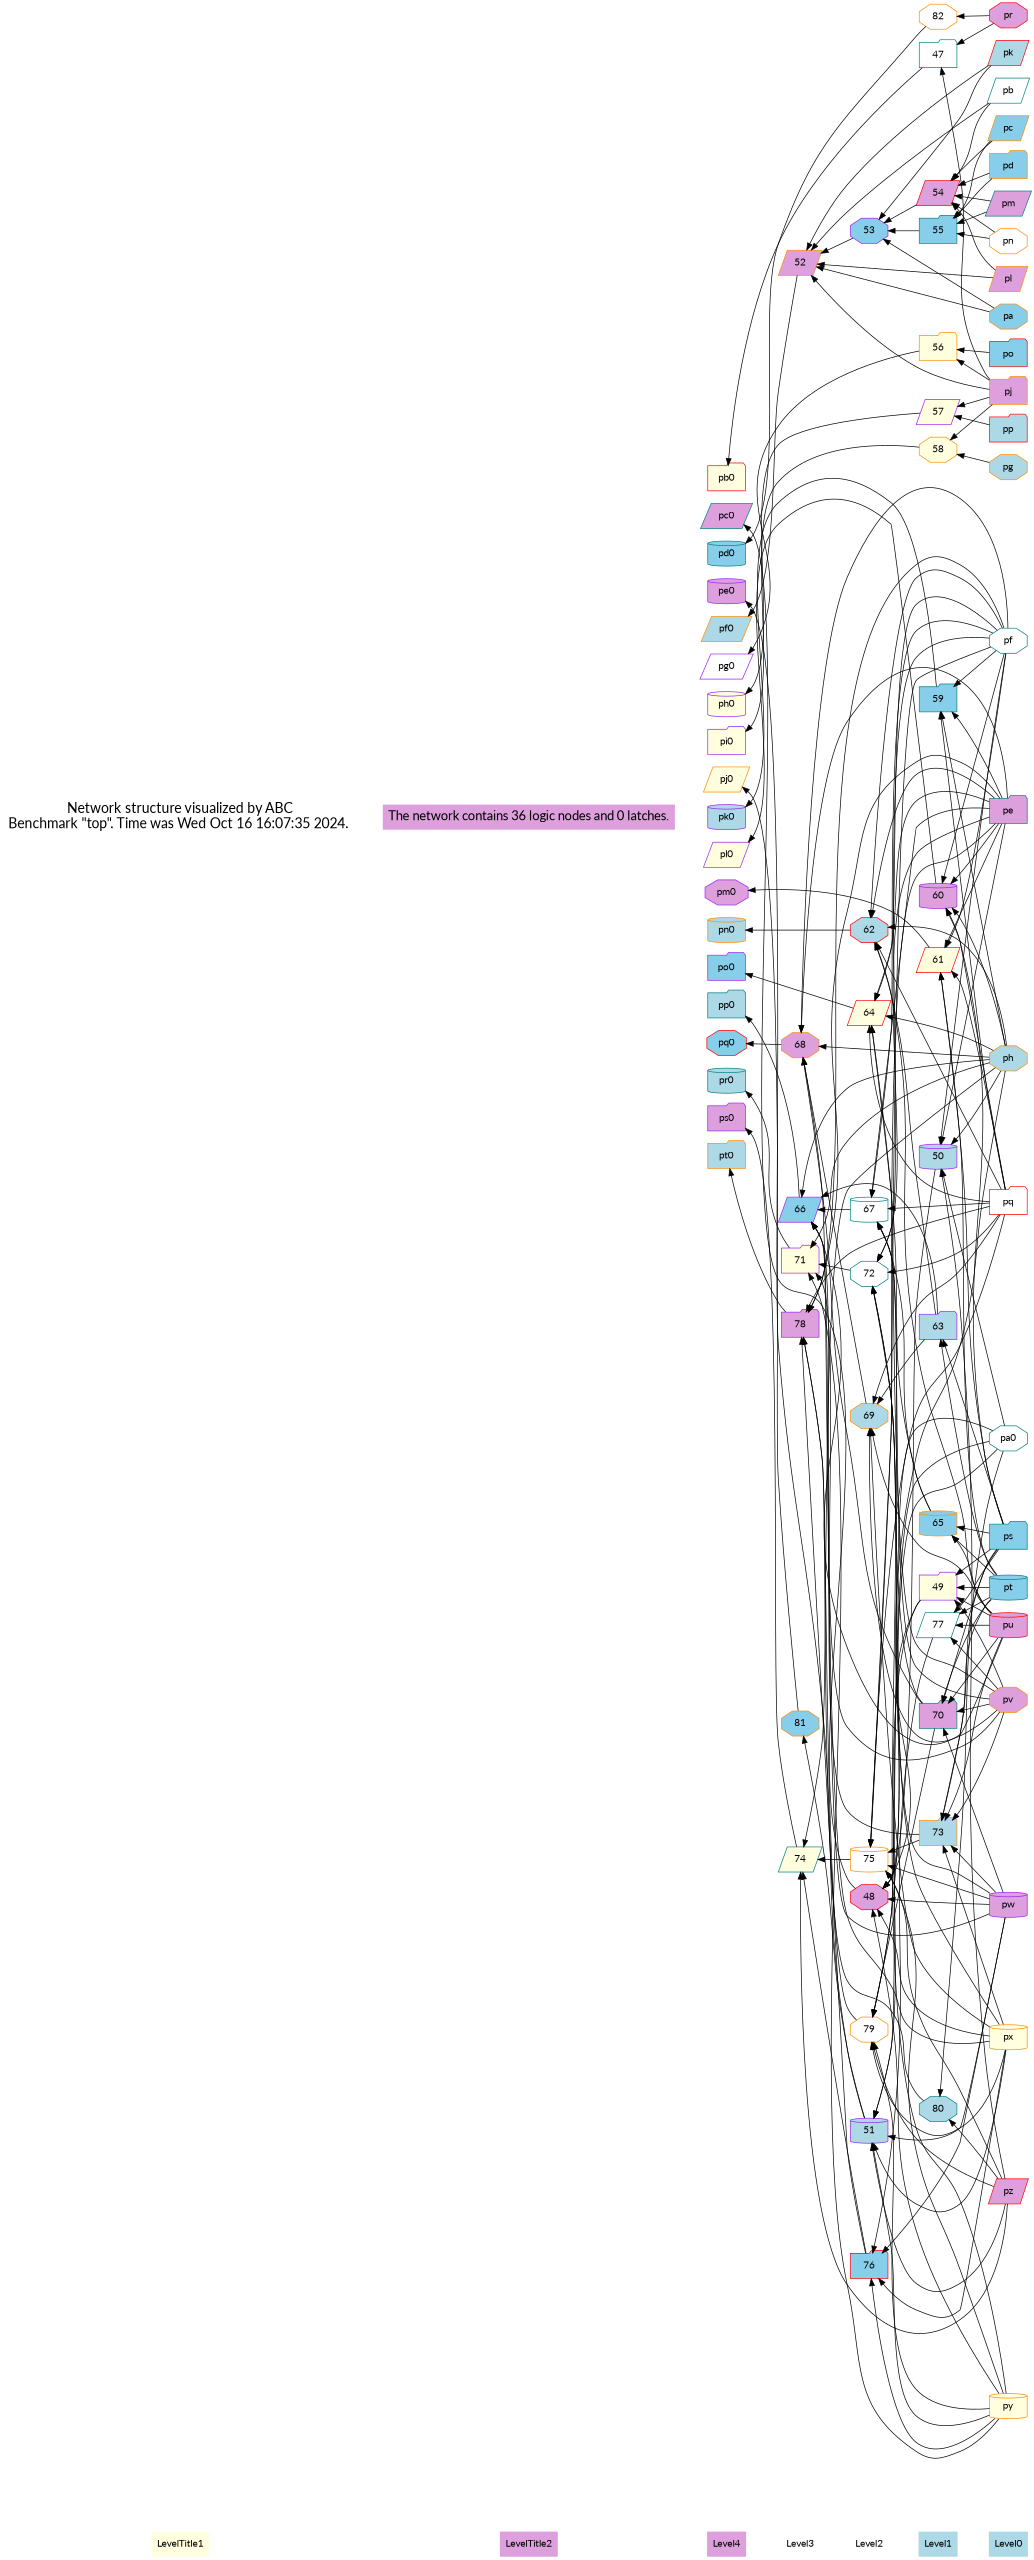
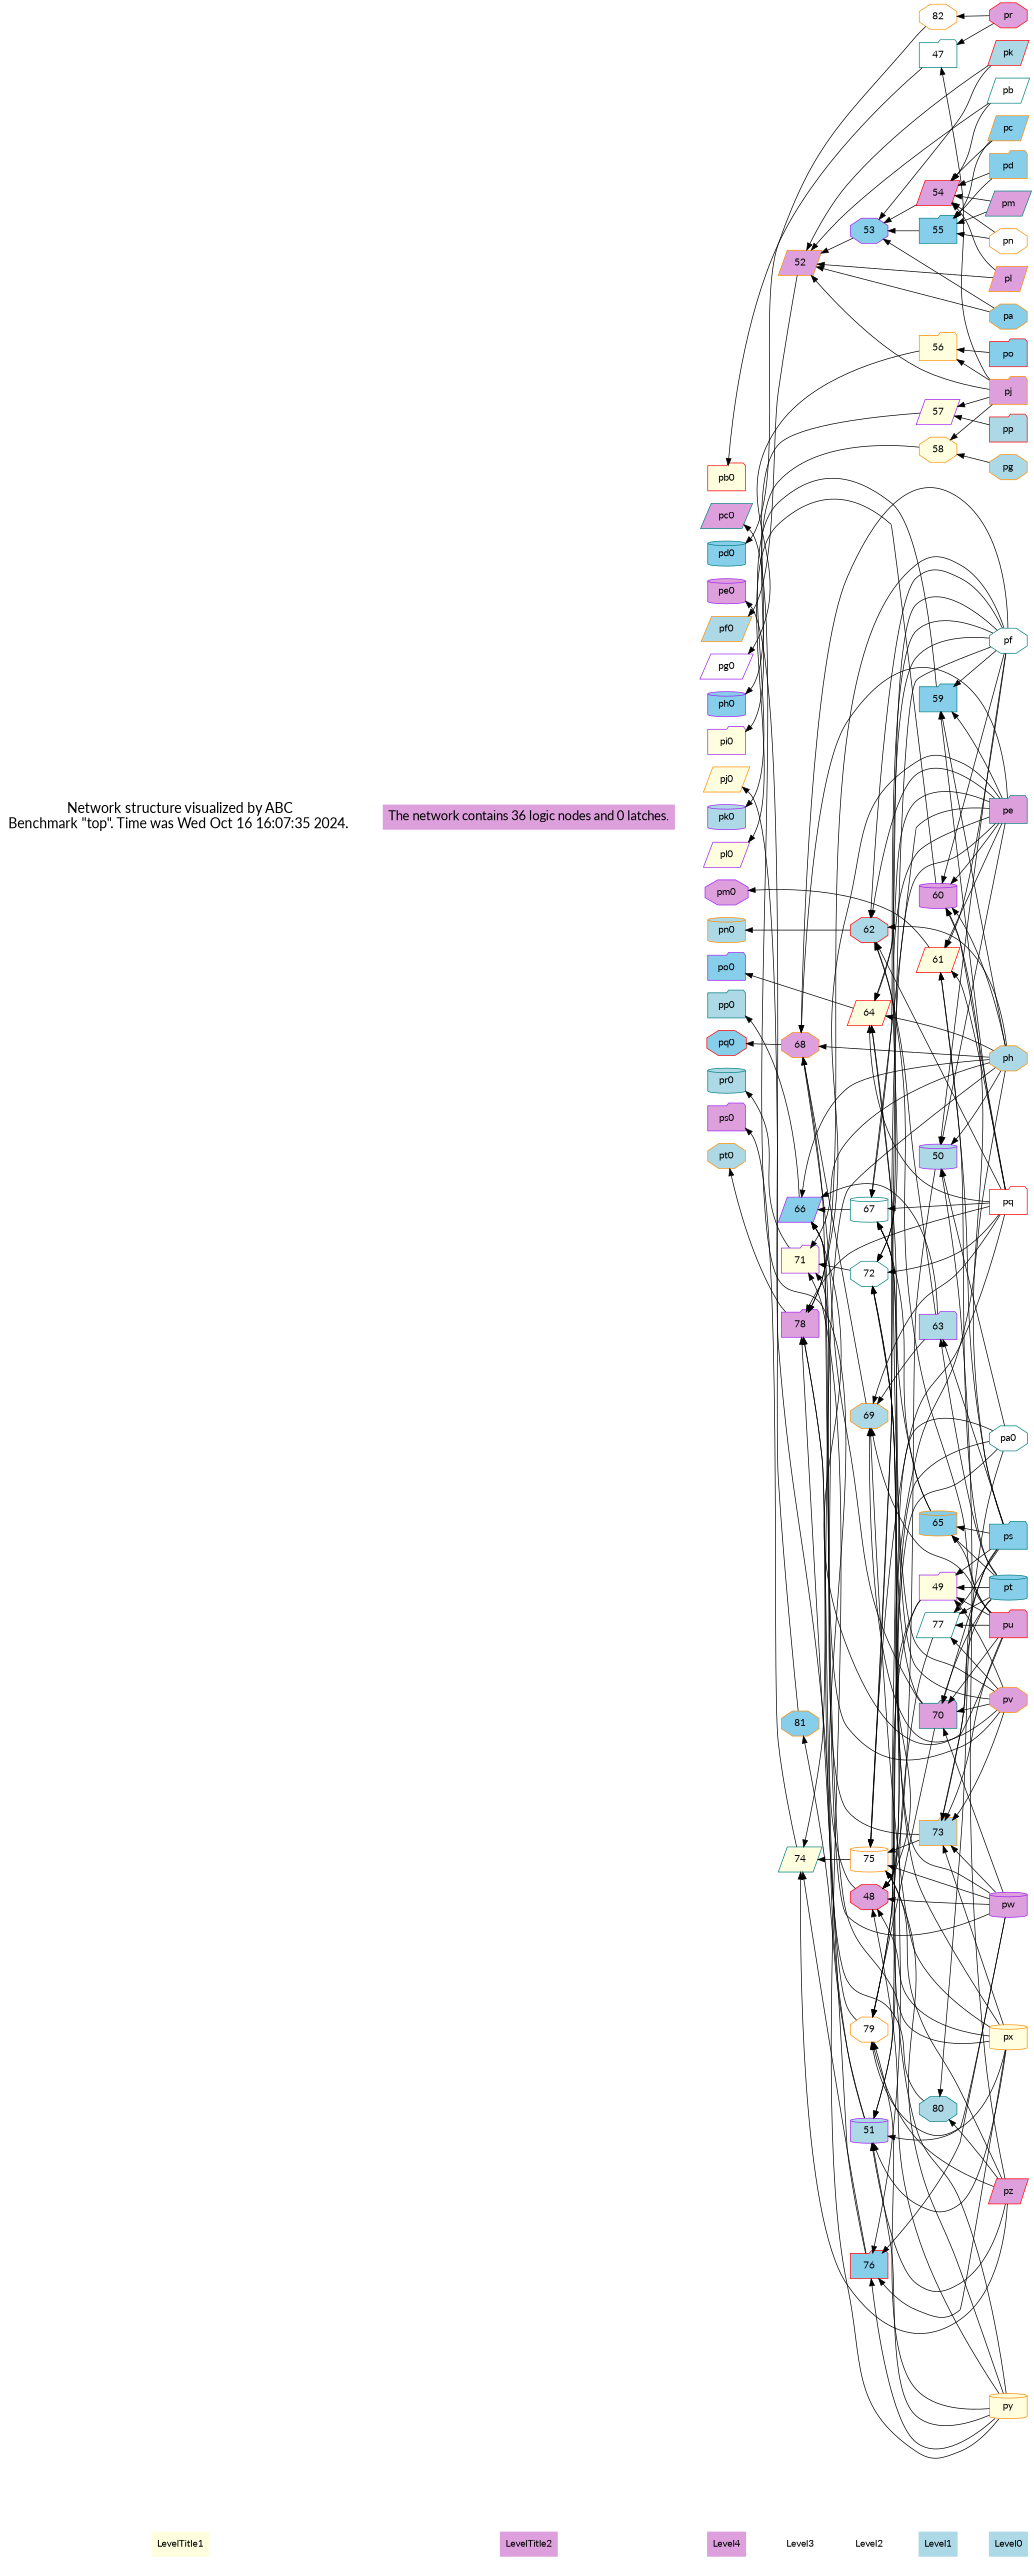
(727, 704) -> (727, 704)
(727, 1156) -> (727, 1156)
(1008, 1625) -> (1008, 1625)
